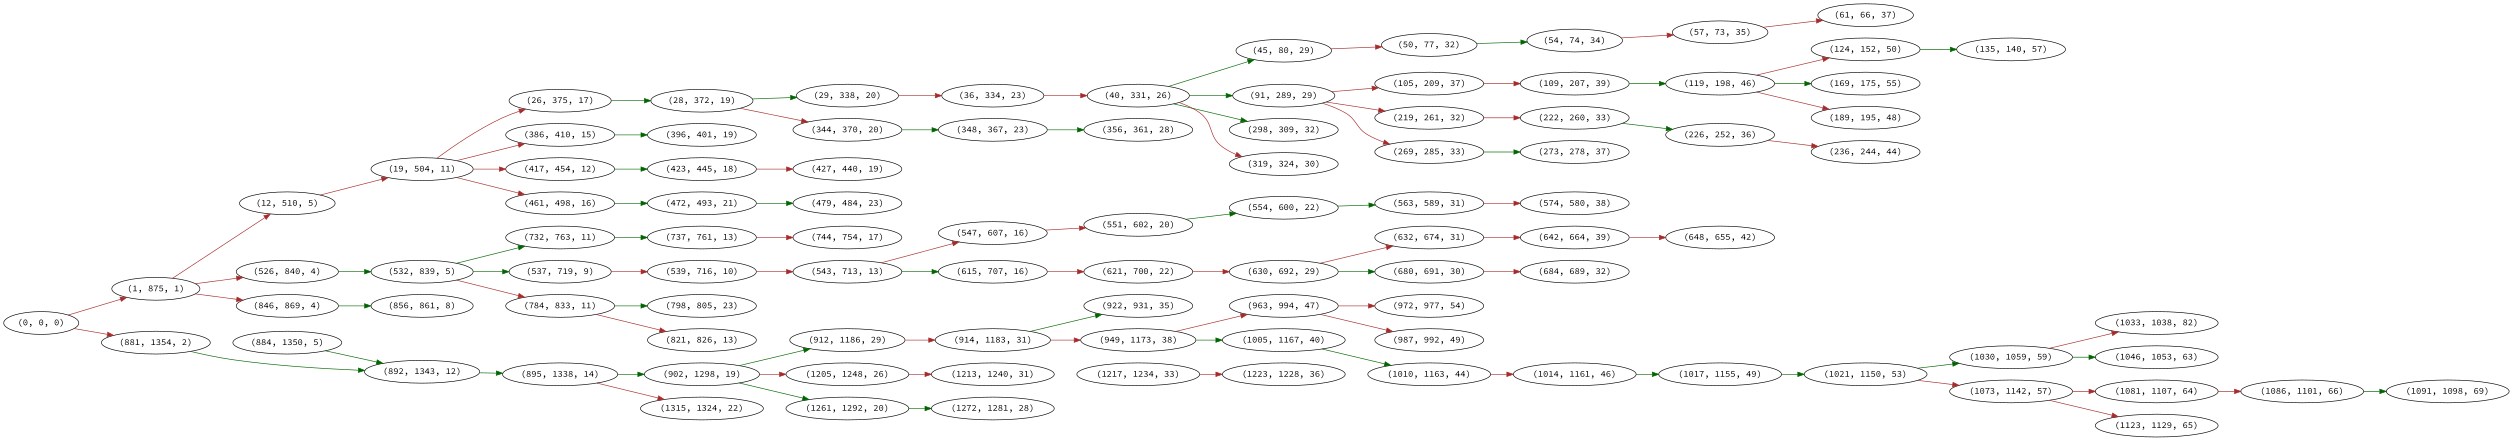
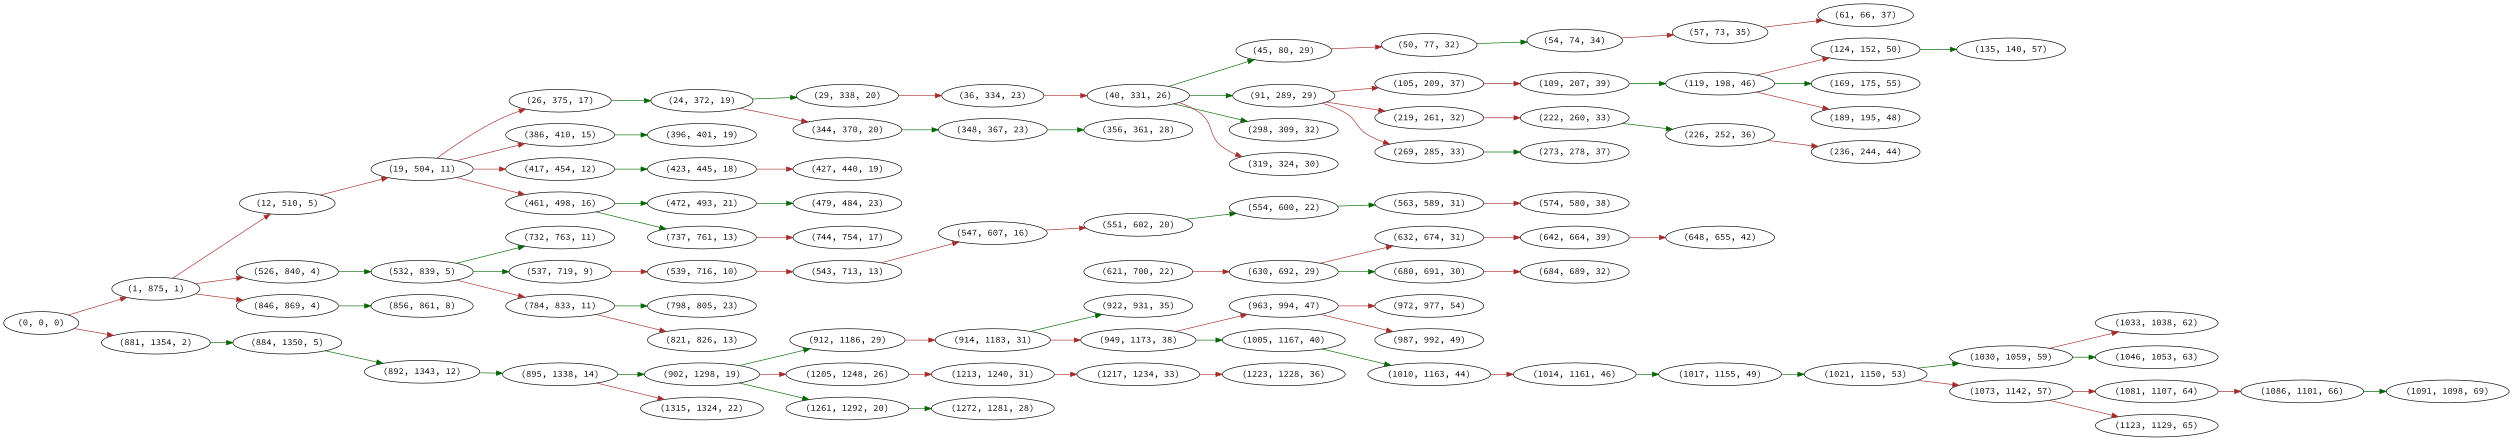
(702, 101) -> (702, 101)
(628, 238) -> (628, 220)
(993, 272) -> none
(2157, 323) -> (2157, 323)
(274, 365) -> (218, 343)
none -> (1062, 374)
